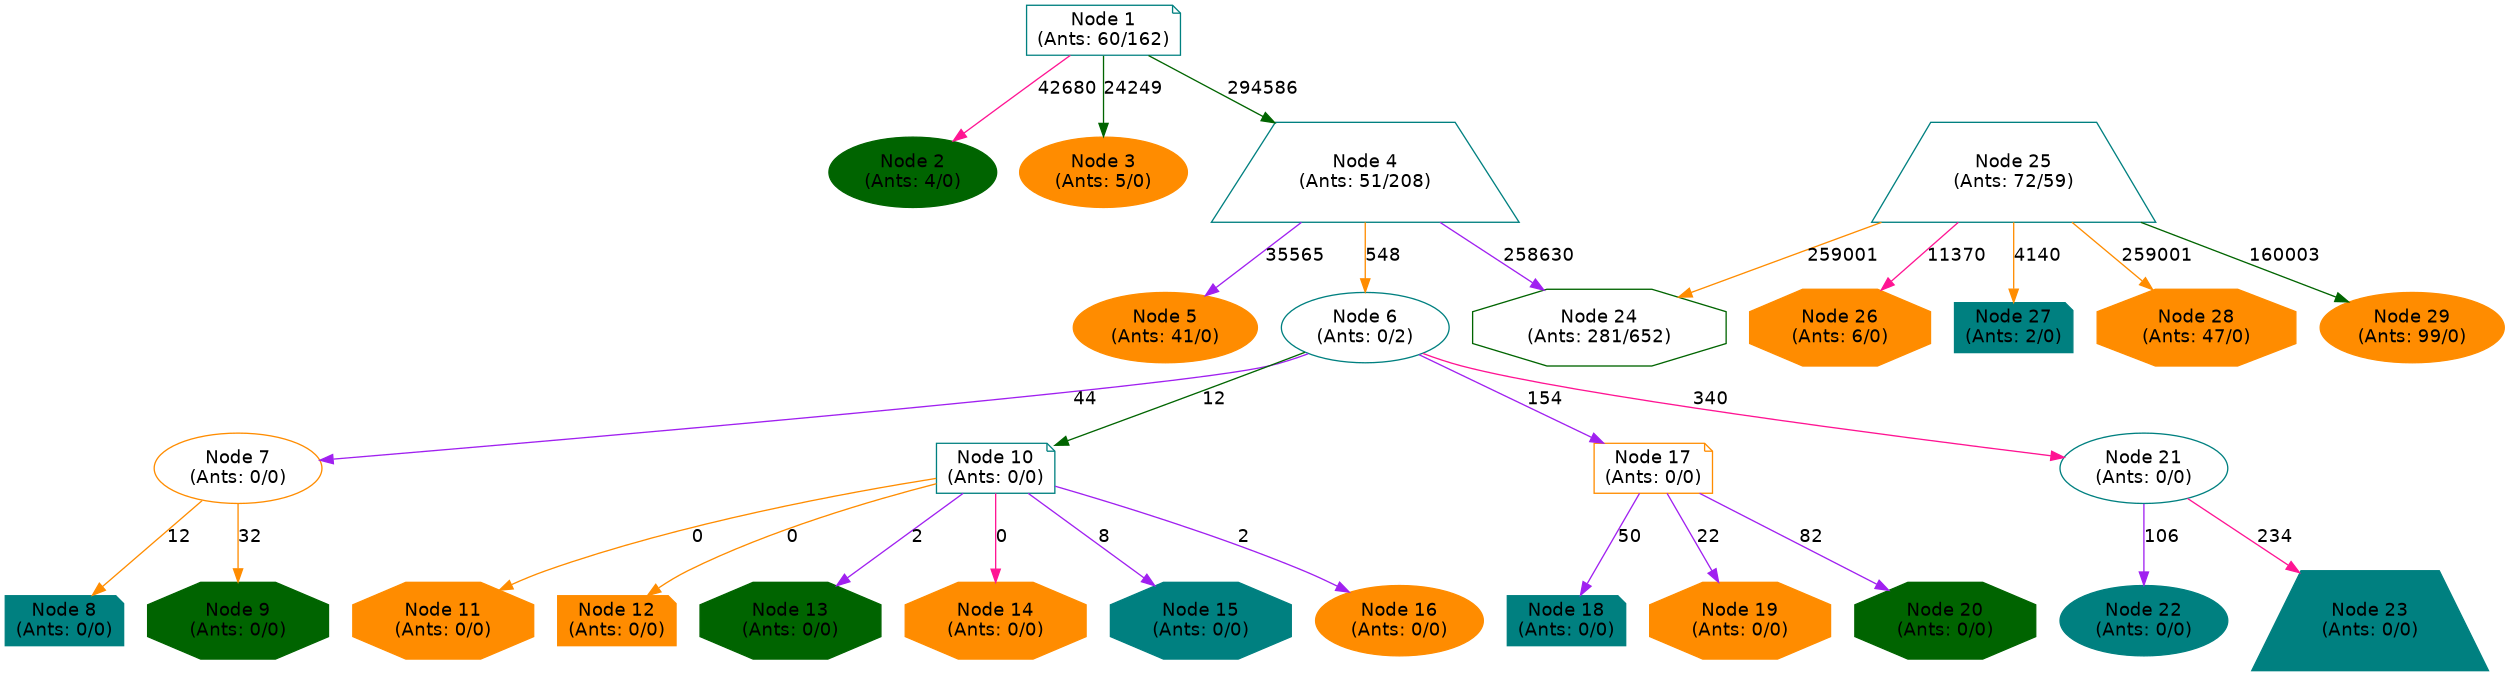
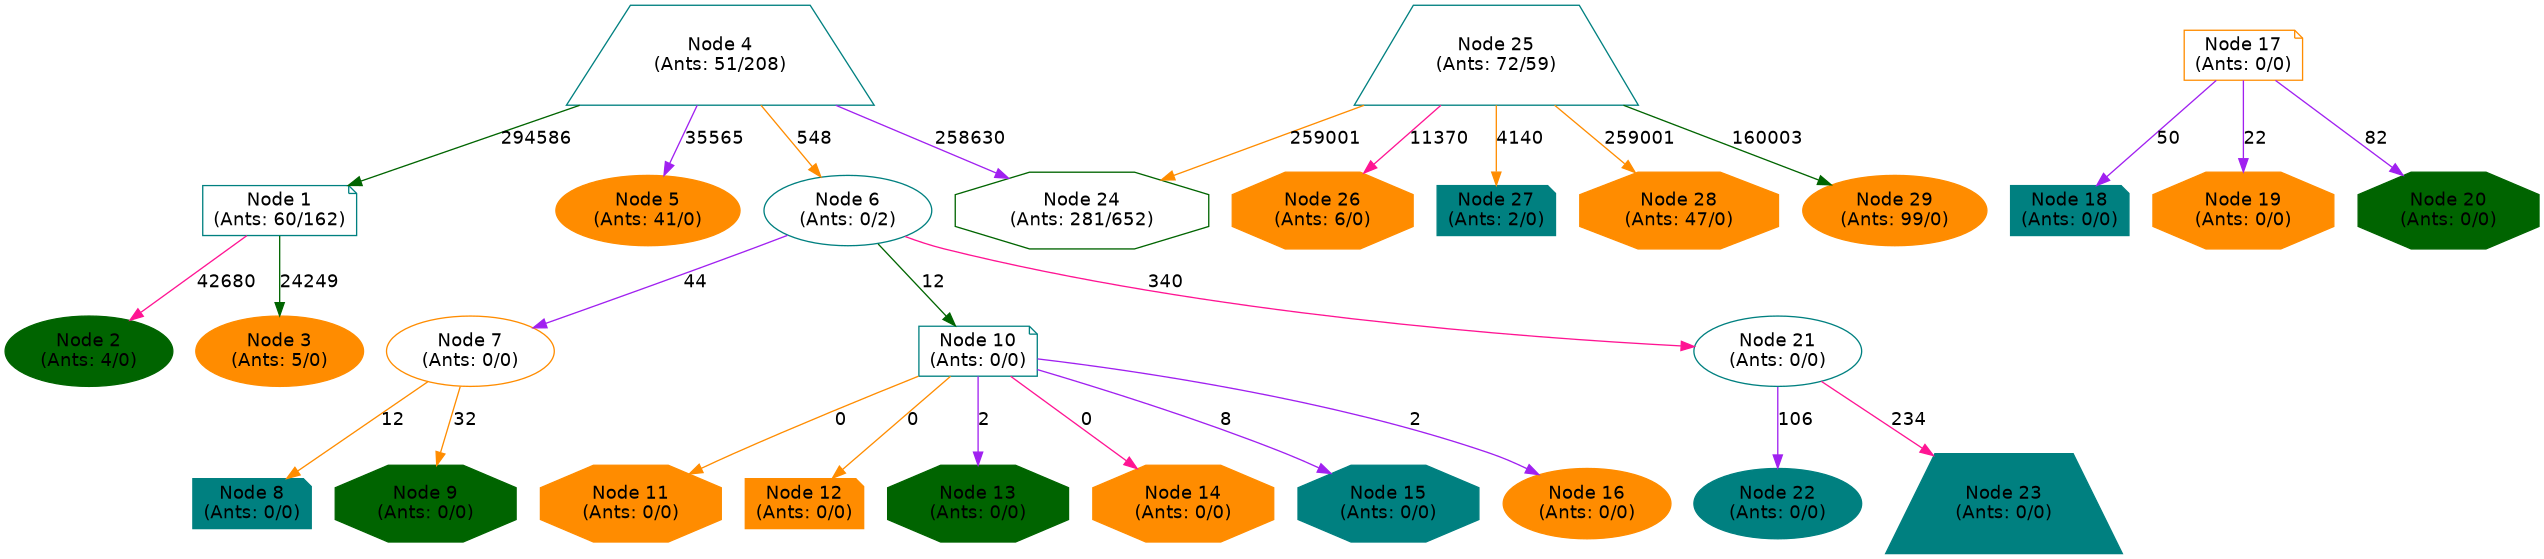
(1206, 86) -> (470, 143)
(1505, 396) -> none
